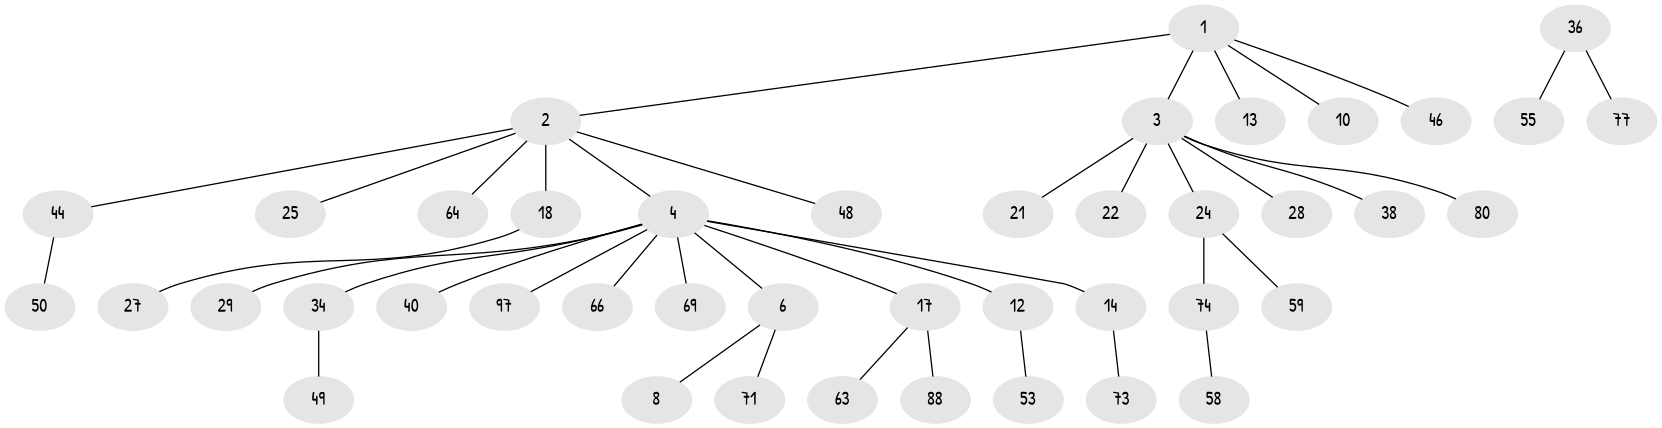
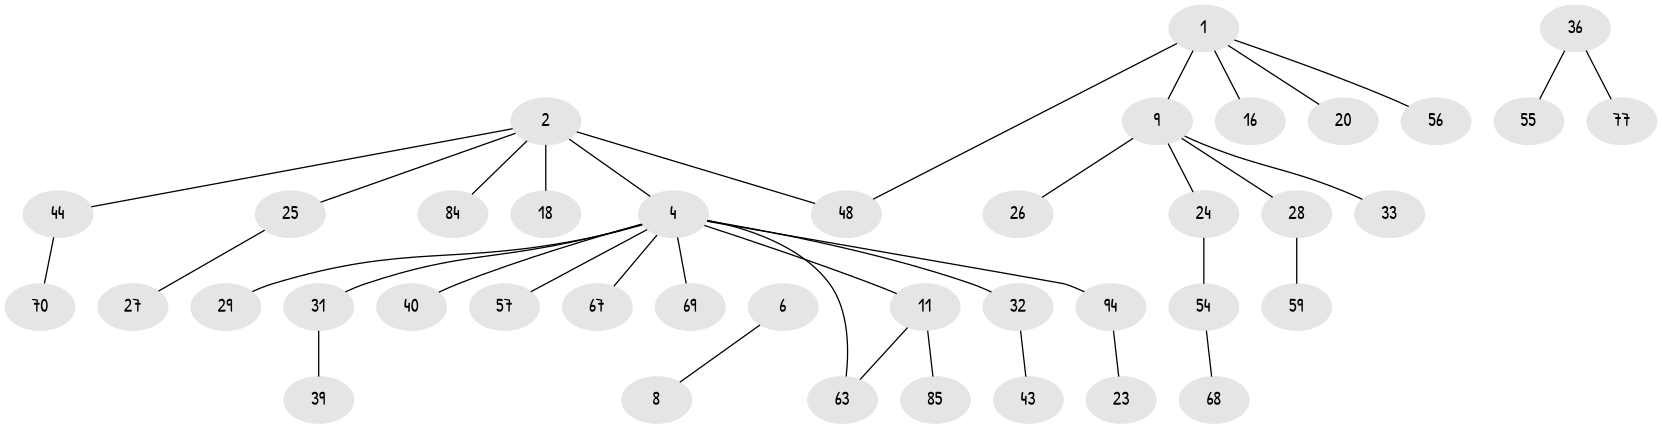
(875, 75) -> (1025, 121)
(1157, 121) -> (1157, 121)
(1250, 121) -> (1250, 121)
(1343, 121) -> (1343, 121)
(1436, 121) -> (1436, 121)
(453, 214) -> (453, 214)
(1018, 214) -> (1018, 214)
(1111, 214) -> none
(1390, 214) -> (1390, 214)
(1483, 214) -> none
(1250, 260) -> (1297, 261)
(330, 261) -> (212, 261)
(728, 261) -> (823, 276)
(40, 307) -> (40, 307)
(319, 307) -> (319, 307)
(504, 307) -> (504, 307)
(597, 307) -> (597, 307)
(925, 307) -> (925, 307)
(1018, 307) -> (1018, 307)
(1111, 307) -> (1111, 307)
(1204, 307) -> (1204, 307)
(319, 400) -> (319, 400)
(750, 400) -> none
(935, 400) -> (935, 400)
(1028, 400) -> (1028, 400)
(1121, 400) -> (1121, 400)
(1214, 400) -> (1214, 400)
